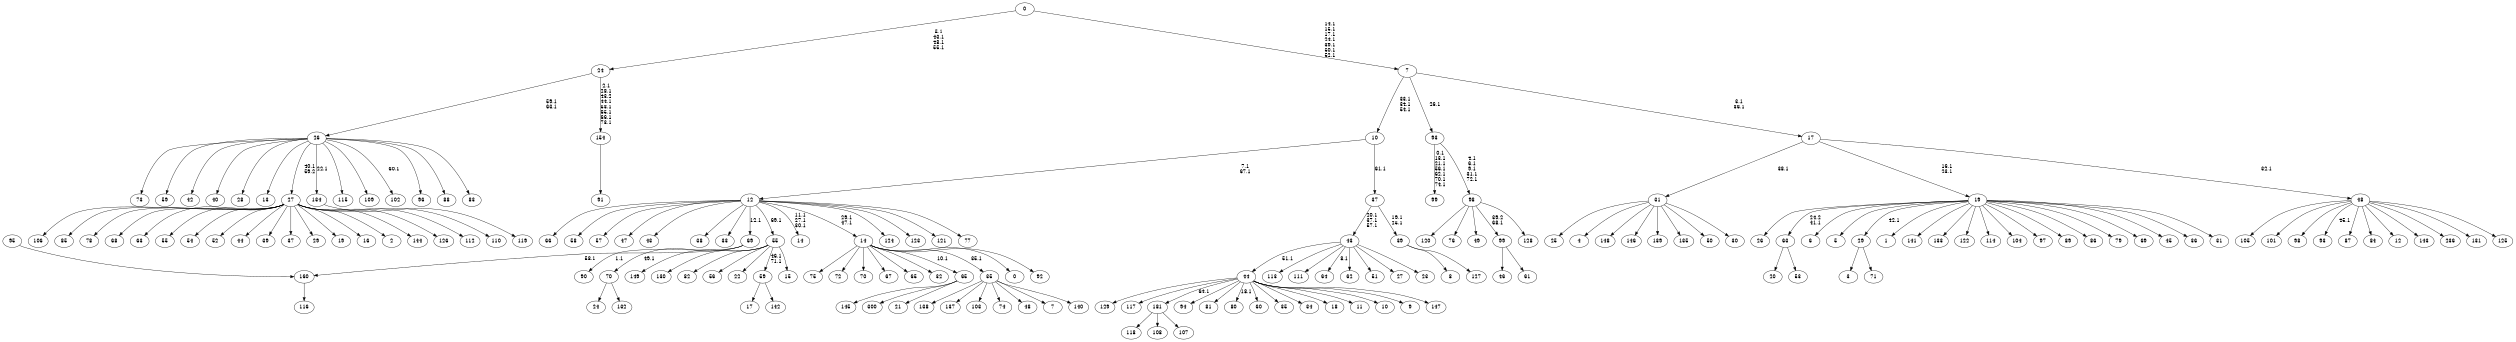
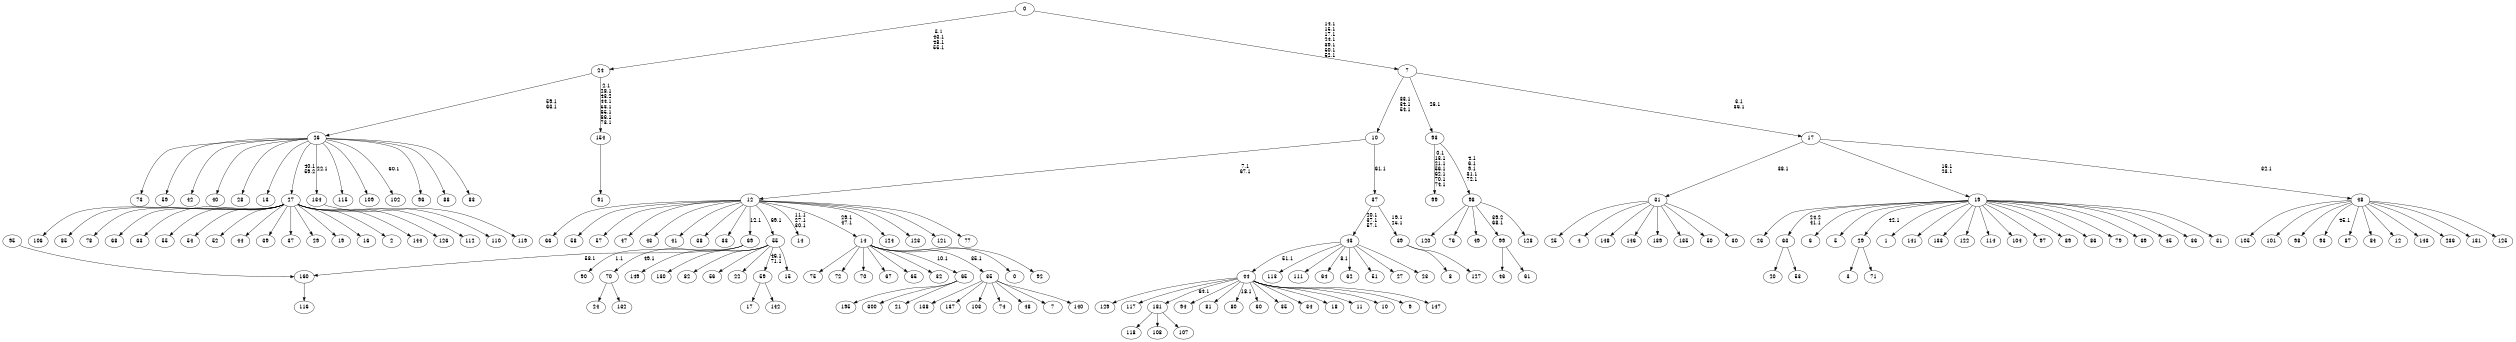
none -> (674, 241)
(846, 307) -> (846, 307)
